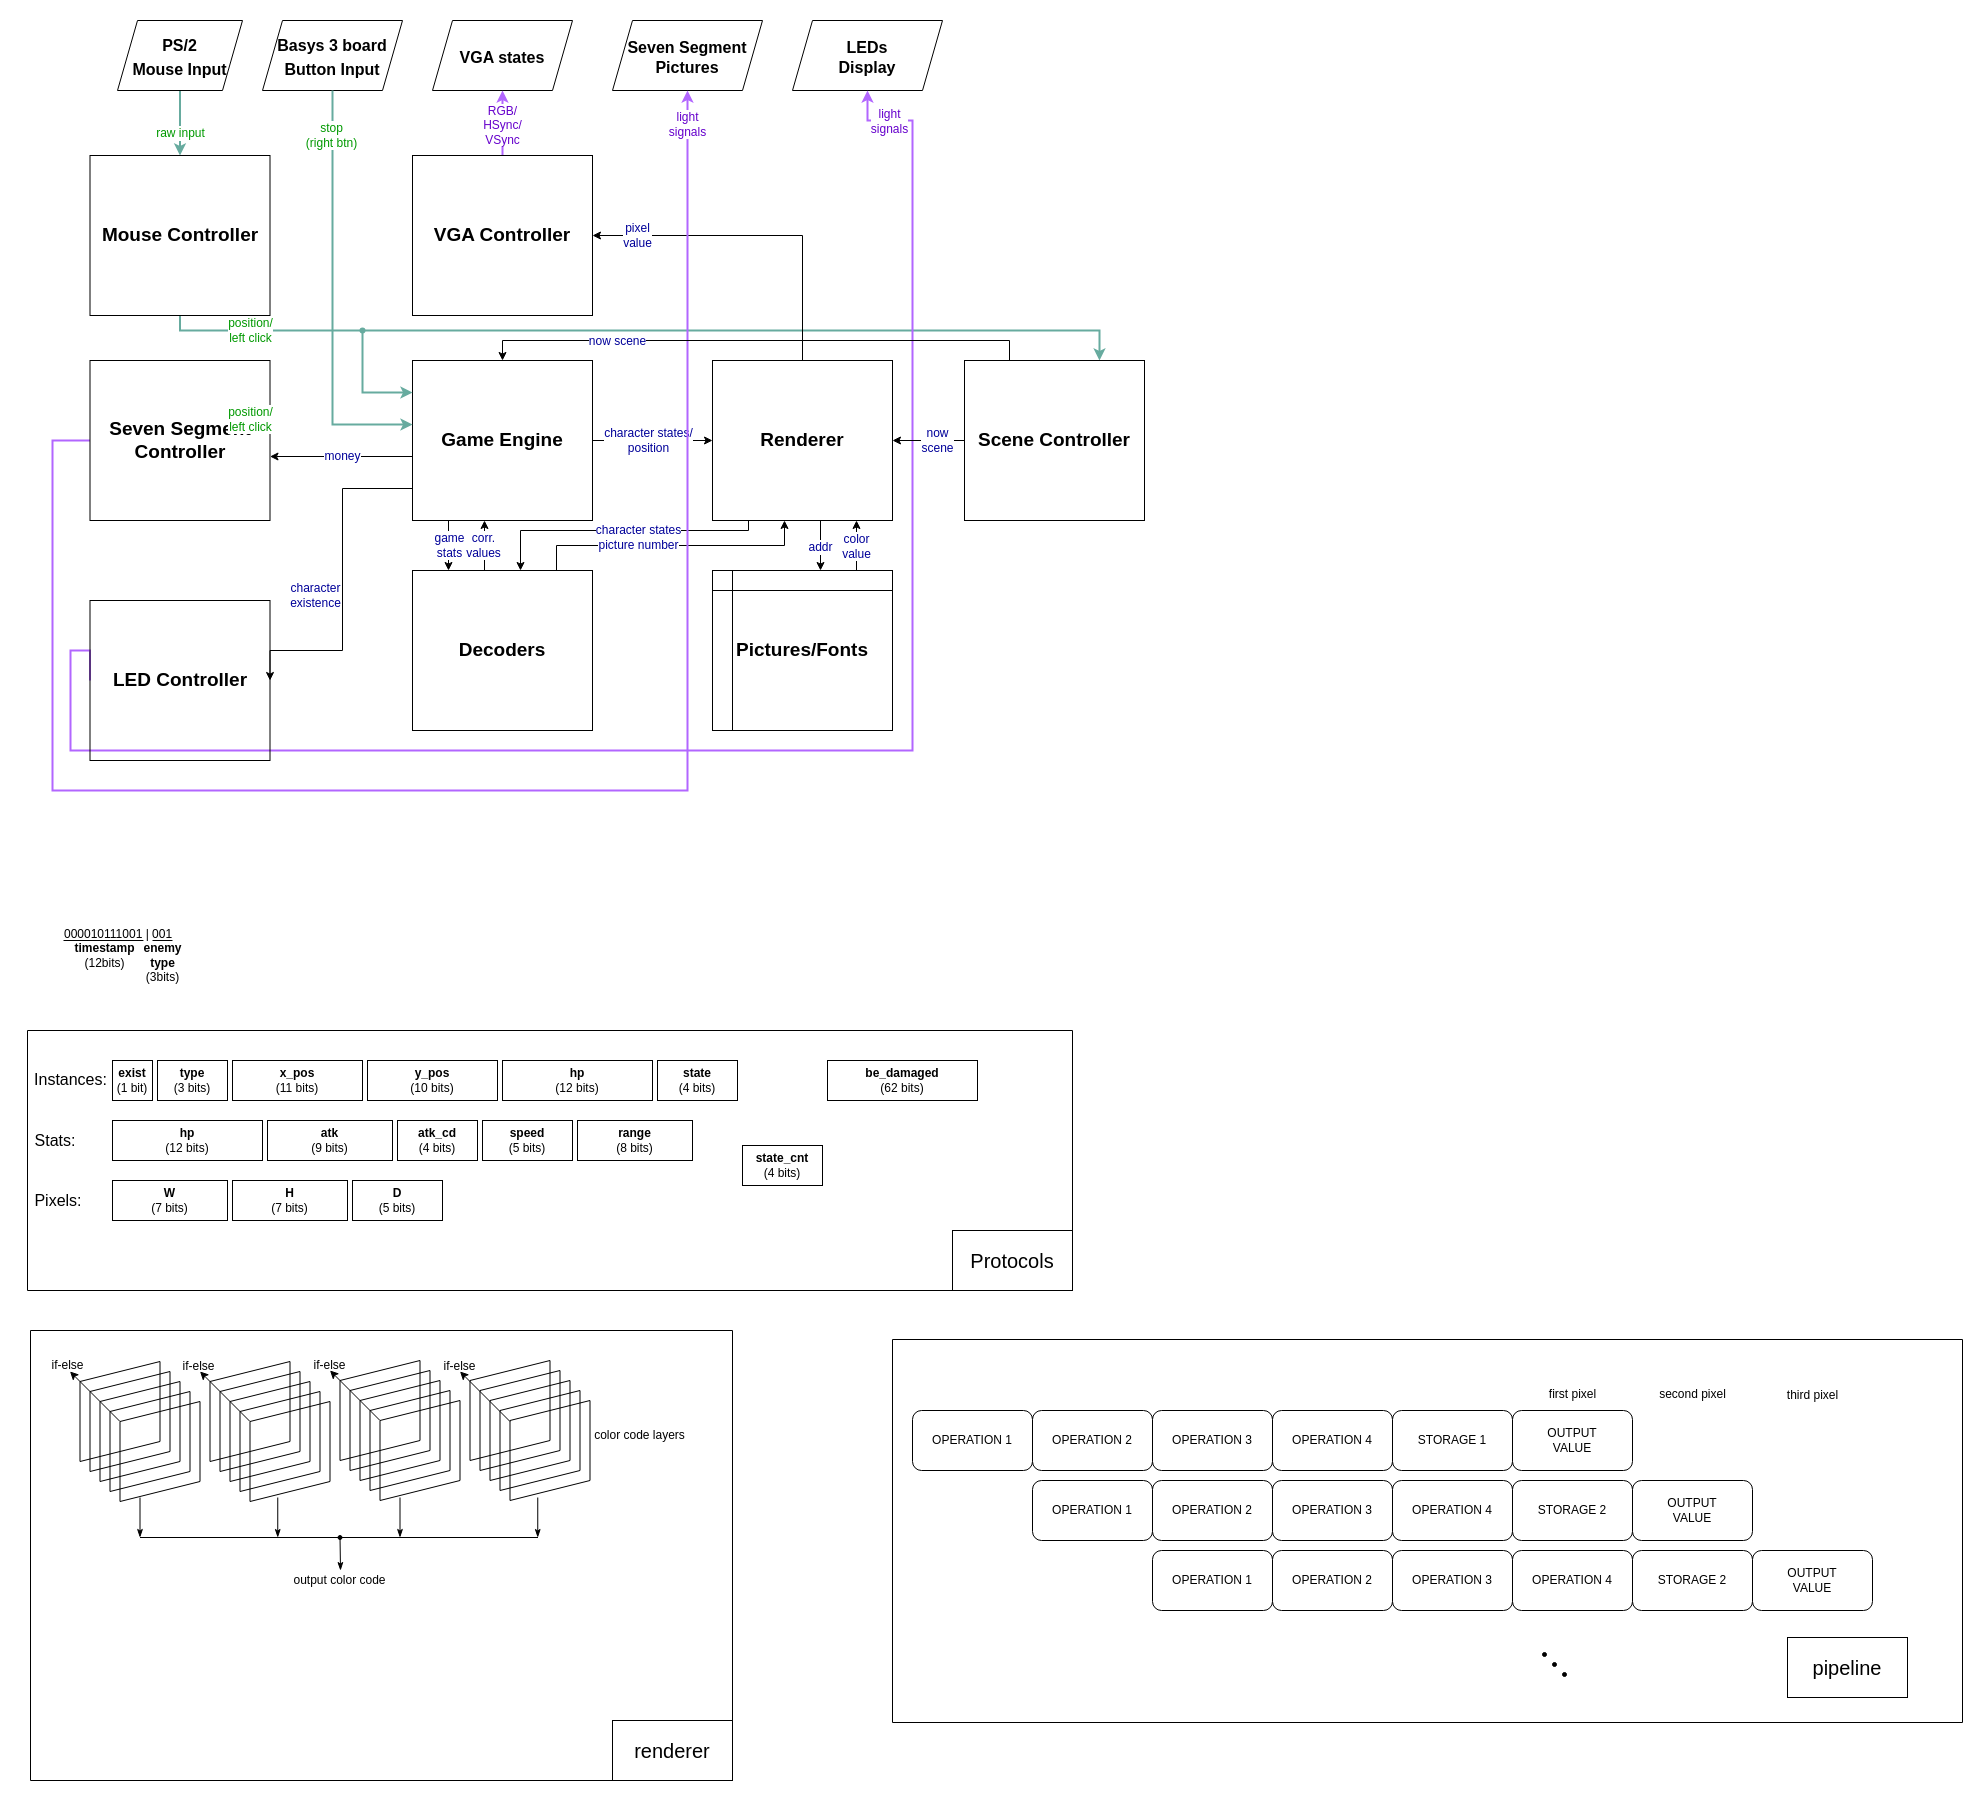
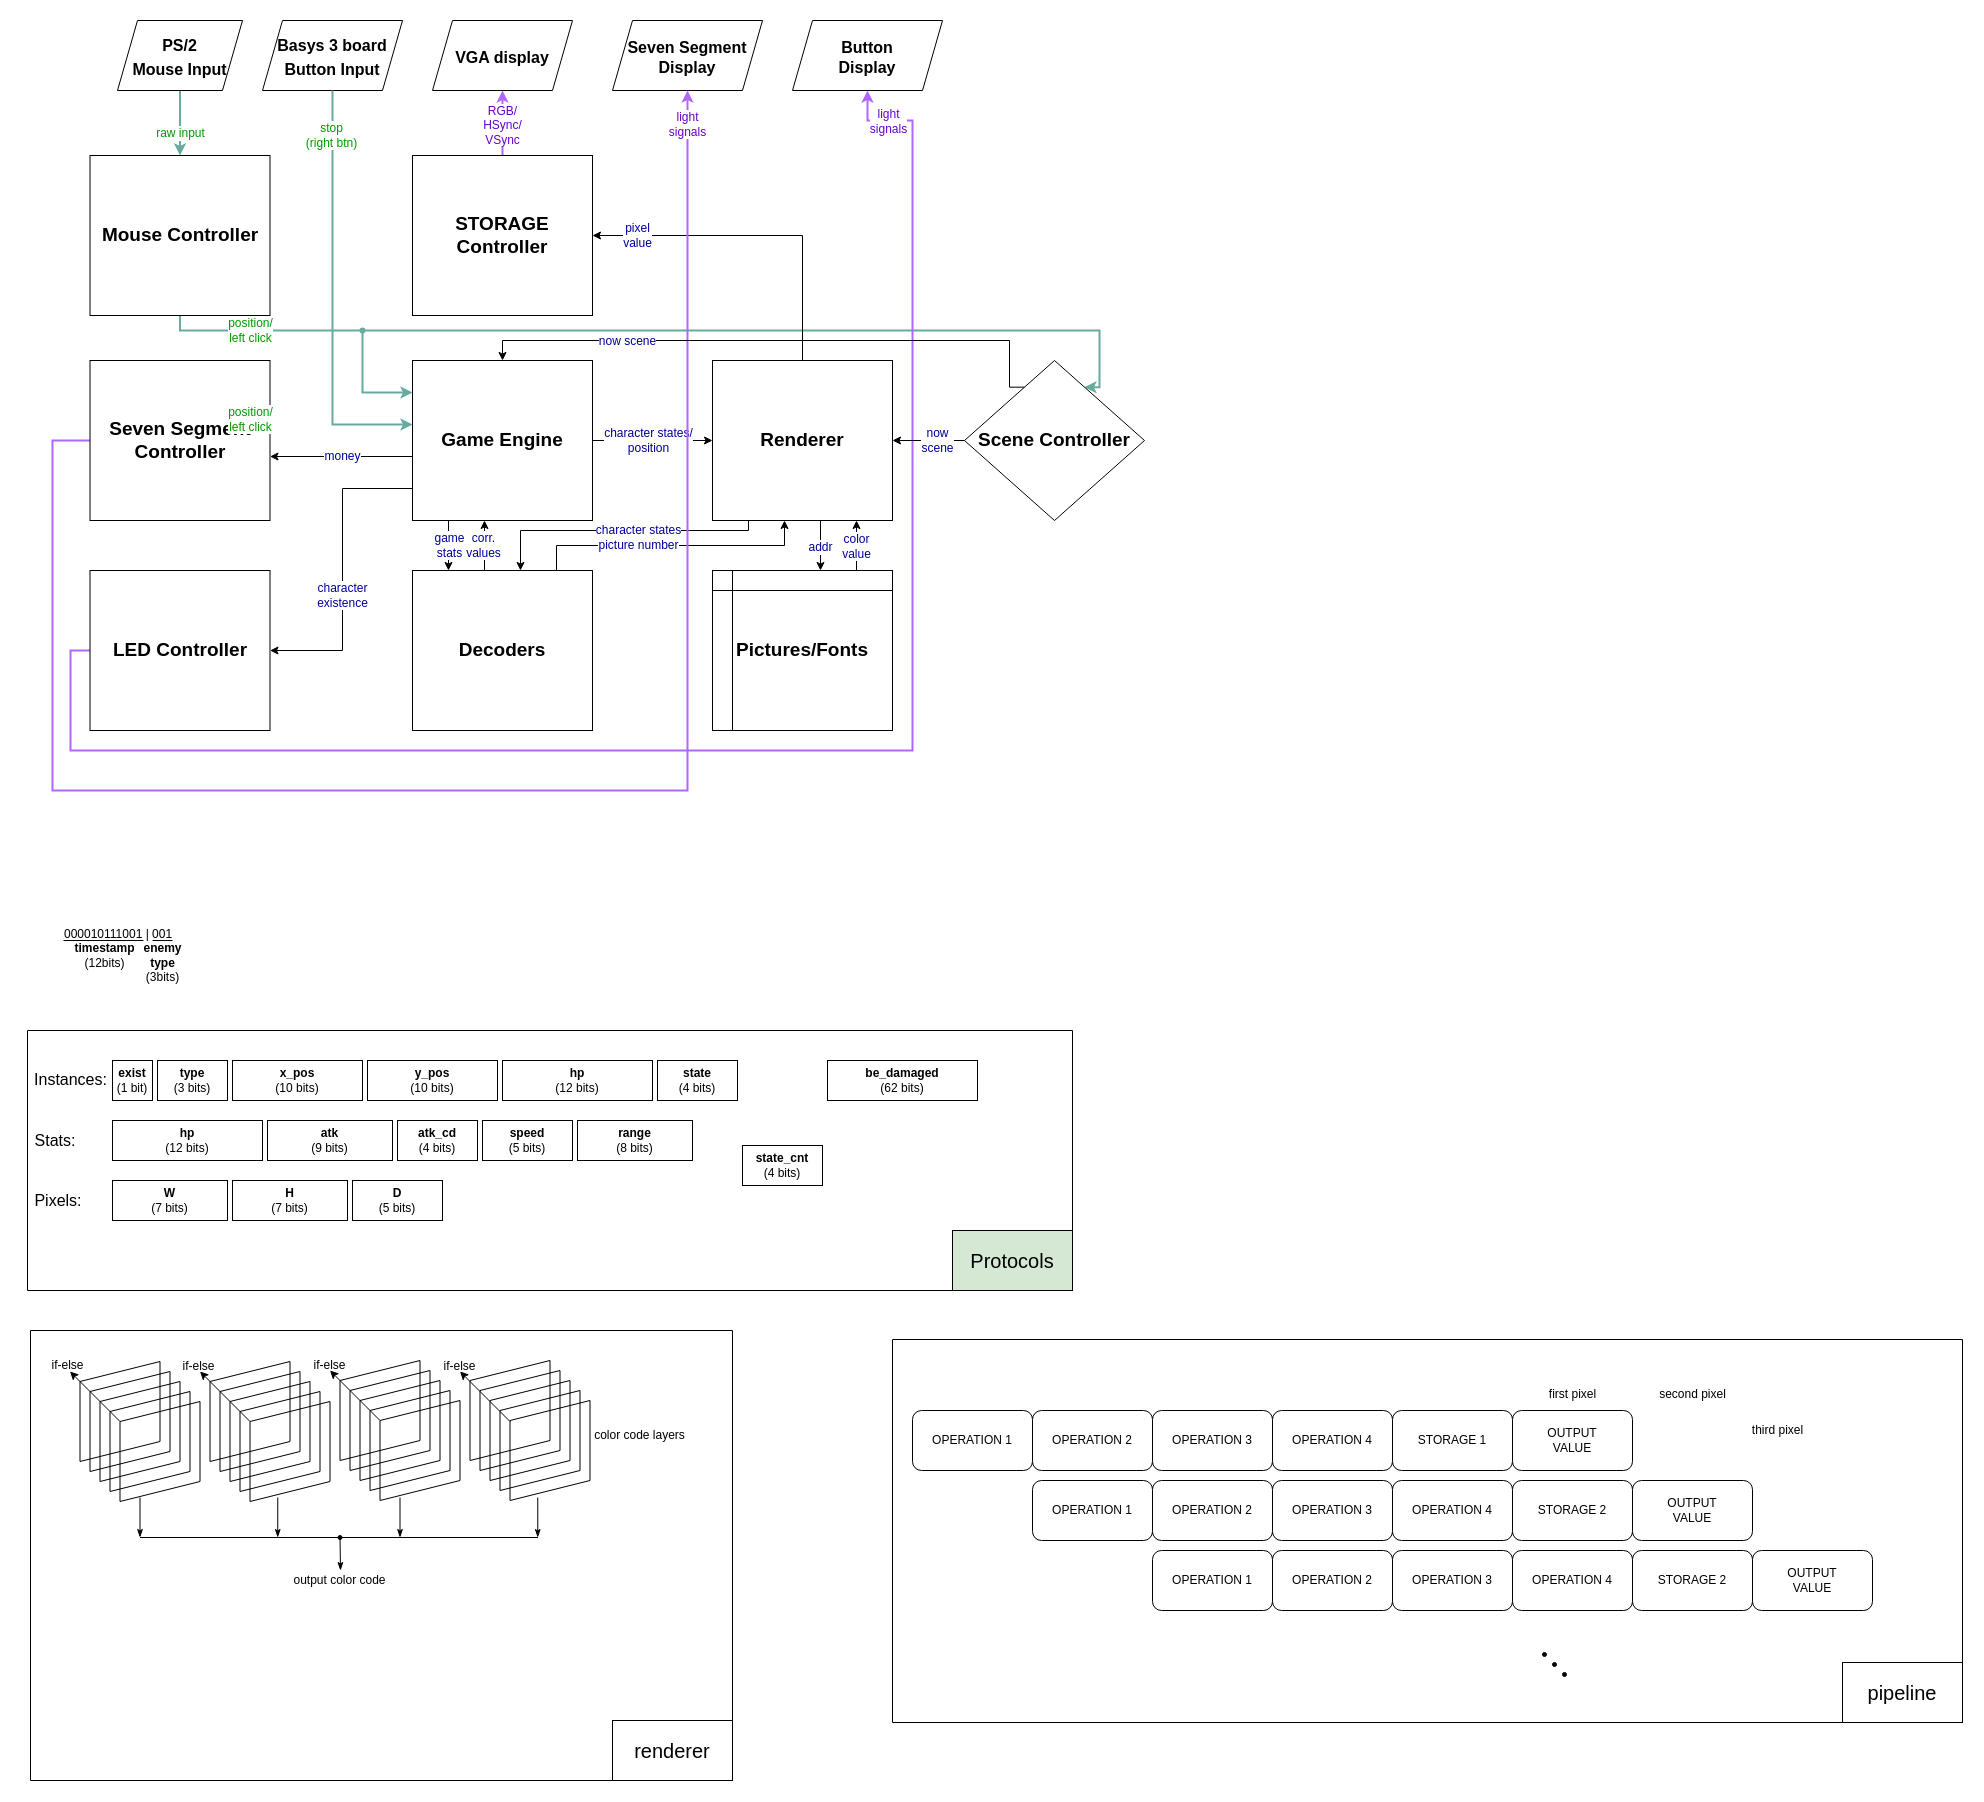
(503, 56) -> (503, 56)
(688, 56) -> (688, 56)
(868, 56) -> (868, 56)
(503, 236) -> (503, 236)
(1055, 441) -> (1055, 441)
(180, 681) -> (180, 651)
(298, 1081) -> (298, 1081)
(1013, 1261) -> (1013, 1261)
(1813, 1396) -> (1778, 1431)
(1848, 1668) -> (1903, 1693)
